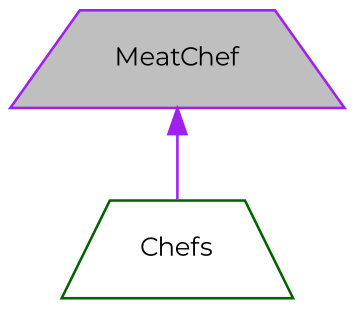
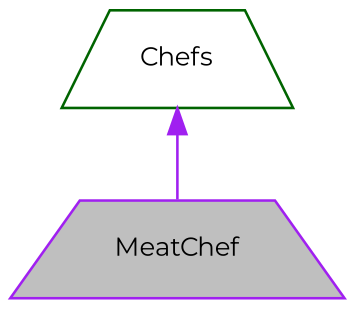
(177, 167) -> (177, 167)
